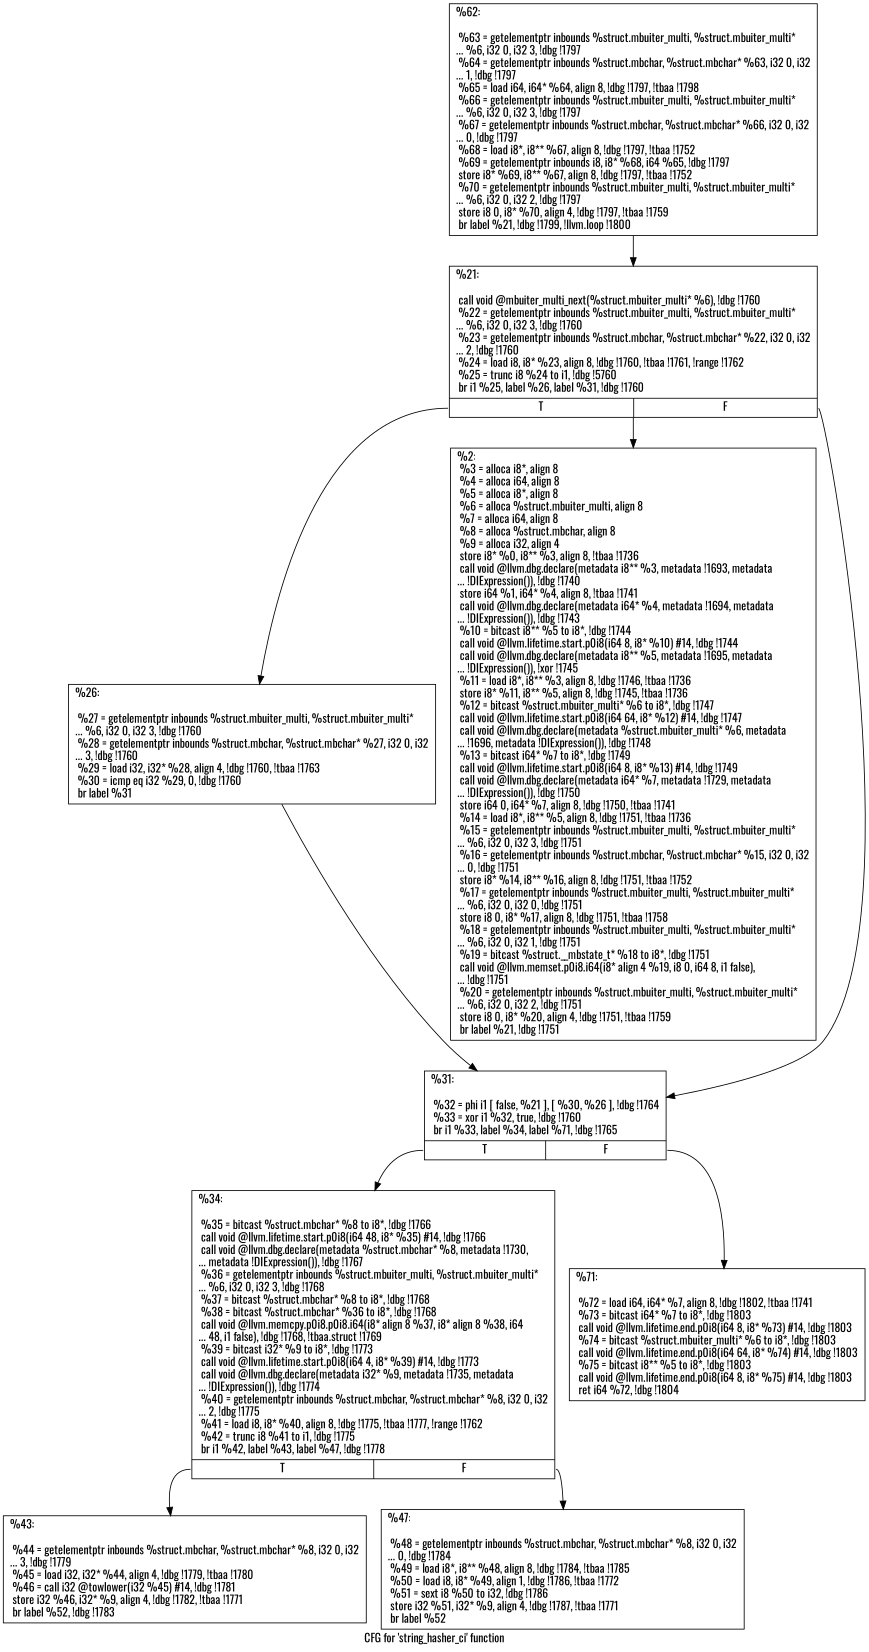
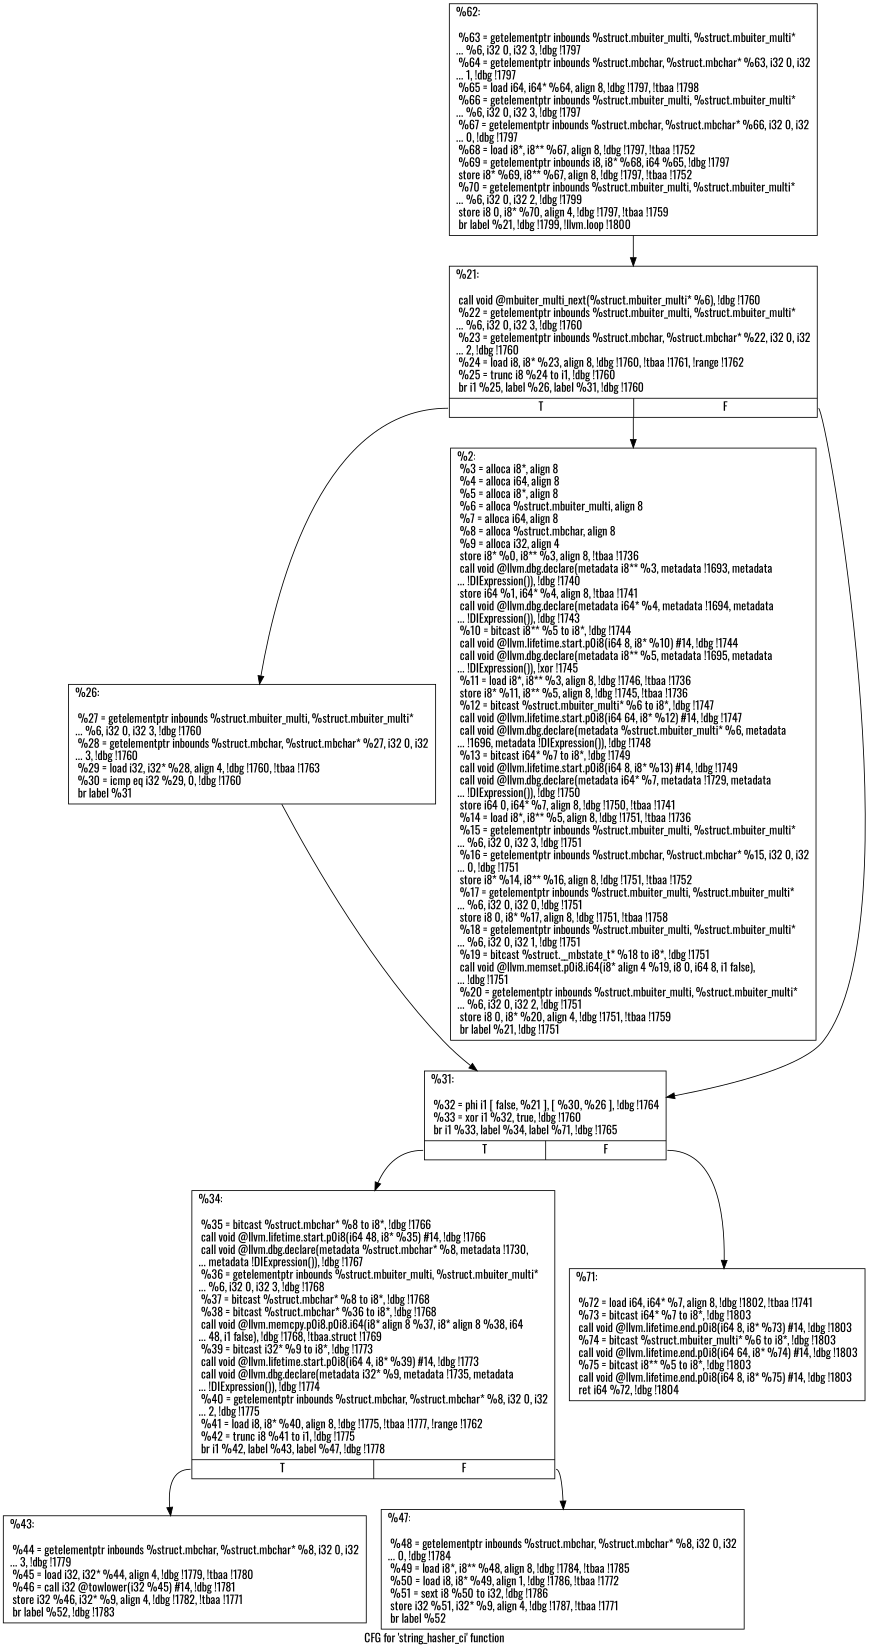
(519, 201) -> (519, 201)
(537, 376) -> (536, 376)
